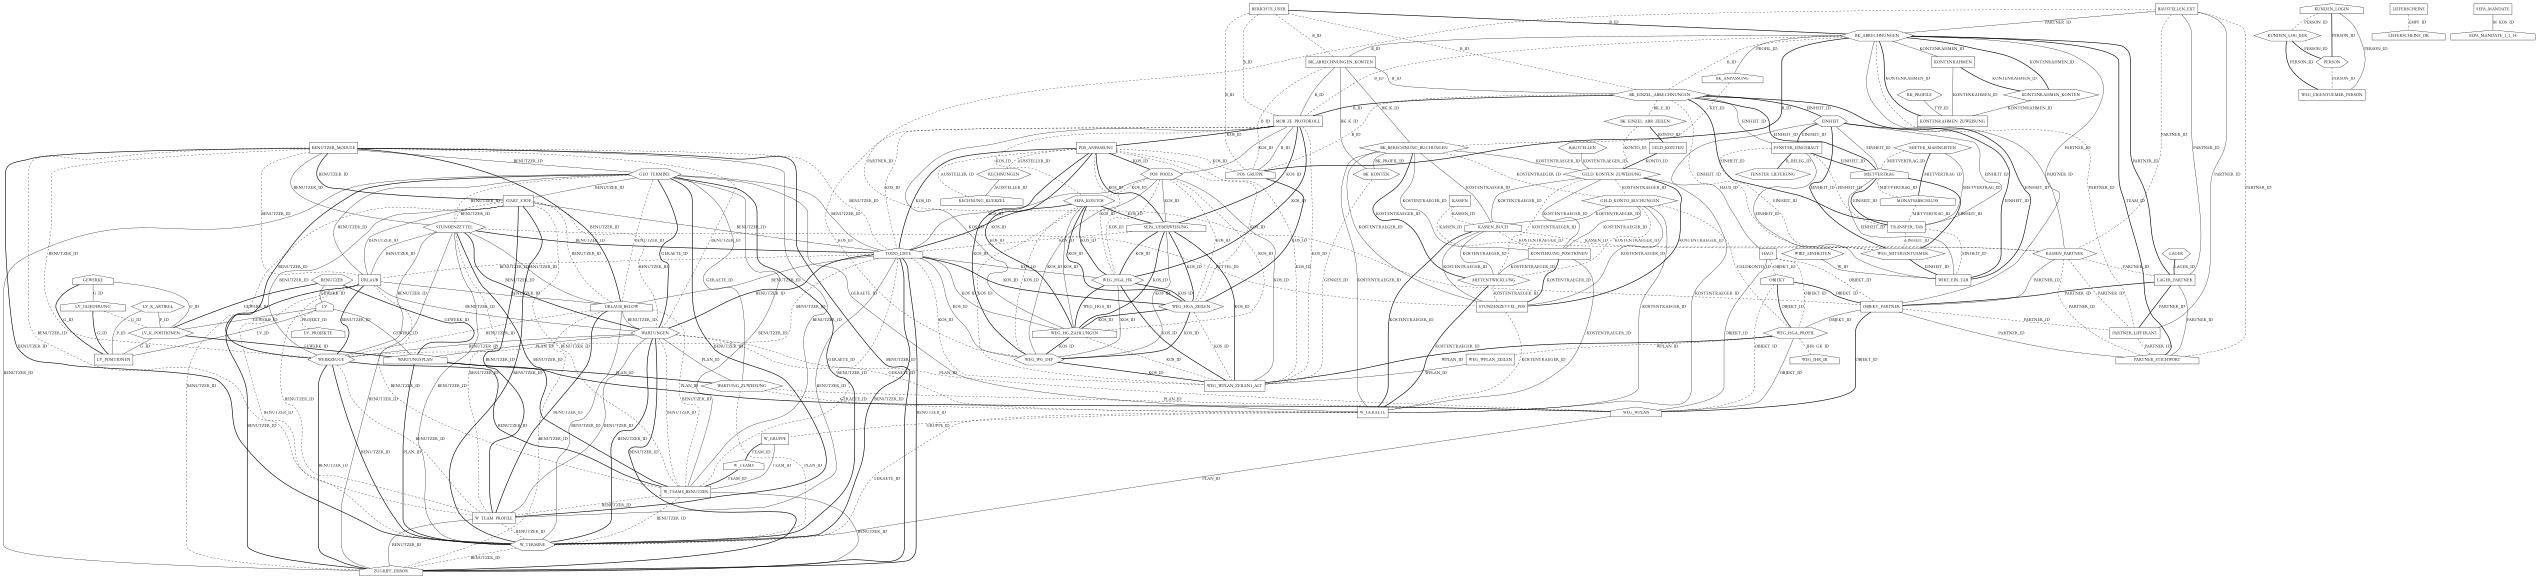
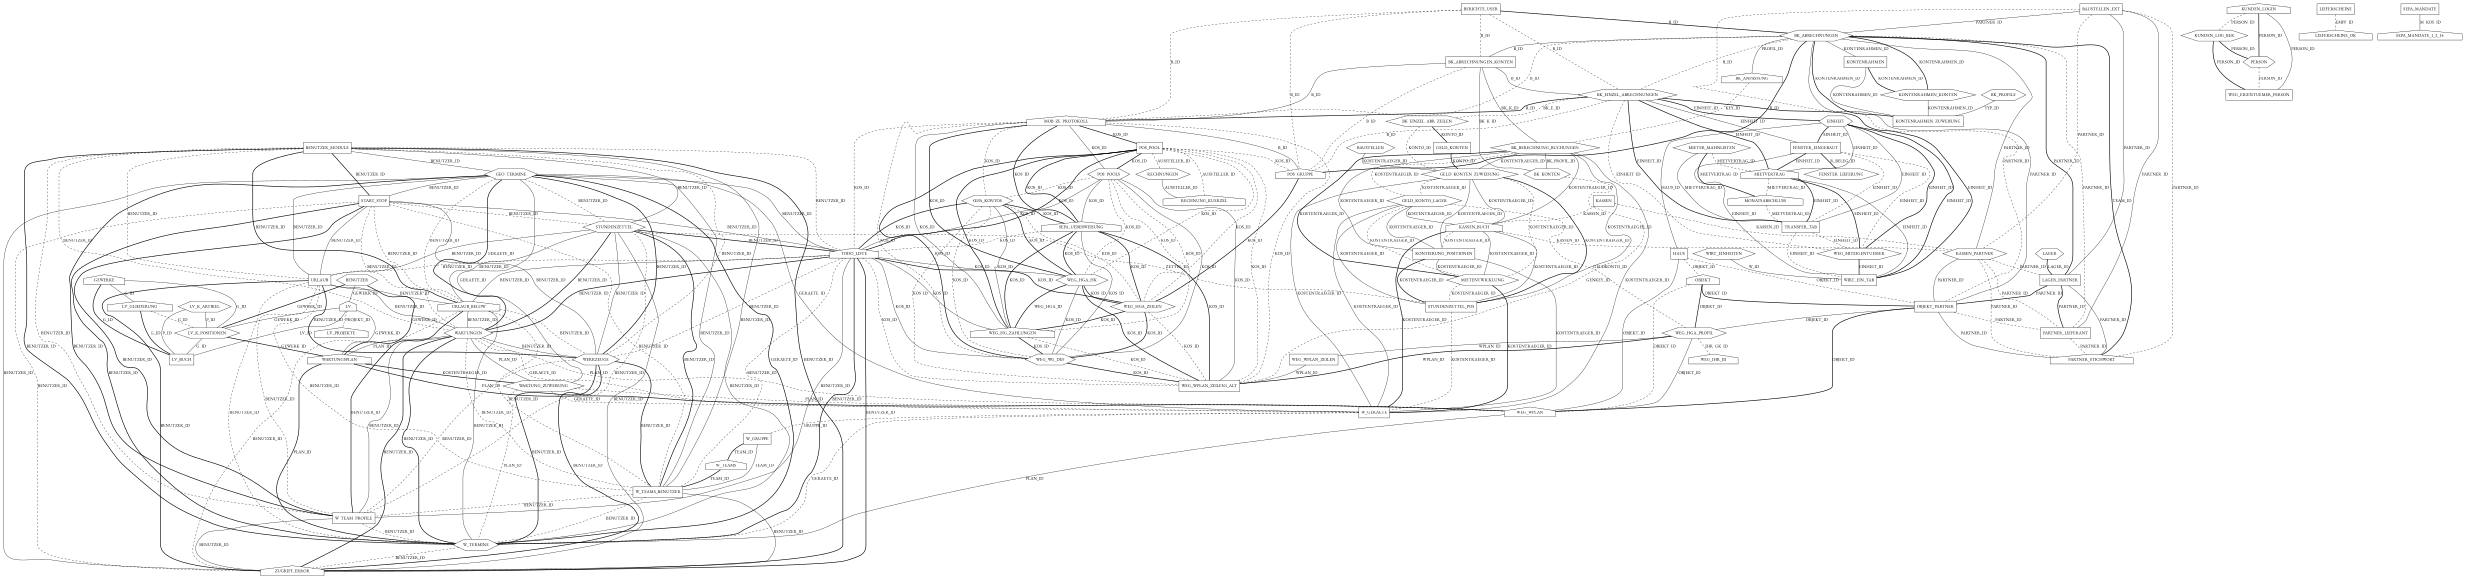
(1298, 121) -> (1066, 121)
(1096, 148) -> (1150, 148)
(1630, 201) -> (1424, 201)
(1090, 286) -> (1076, 246)
(1804, 287) -> none
(1643, 345) -> (1504, 343)
(114, 360) -> (182, 360)
(625, 373) -> (465, 373)
